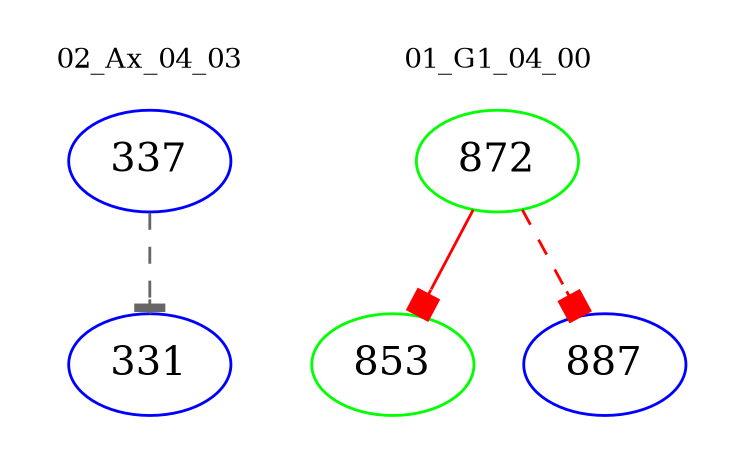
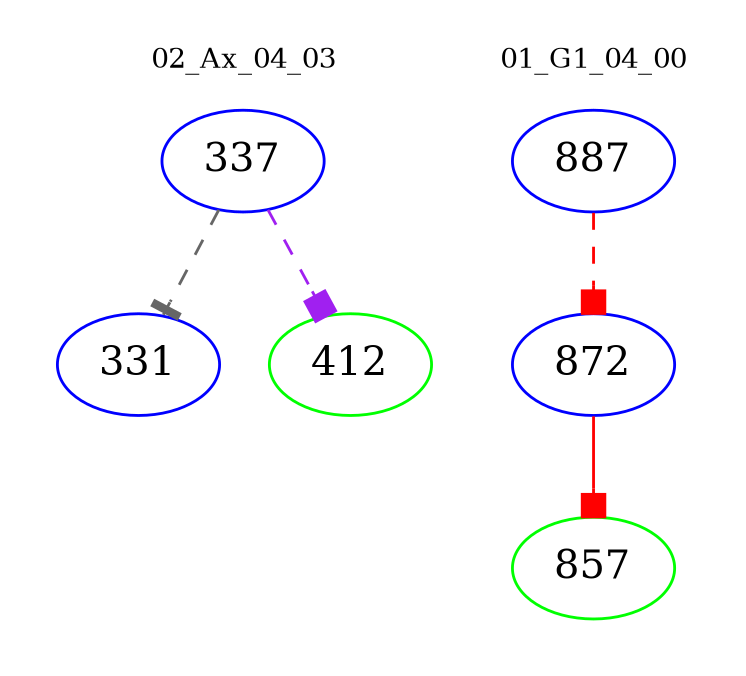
(497, 161) -> (594, 365)
(544, 250) -> (594, 249)
none -> (350, 365)
(393, 365) -> (594, 568)
